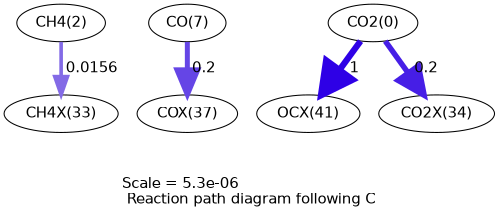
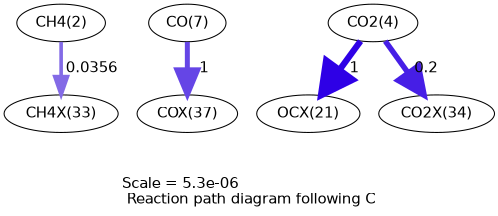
(373, 23) -> (373, 23)
(90, 68) -> (90, 68)
(202, 68) -> (202, 68)
(308, 114) -> (308, 114)
